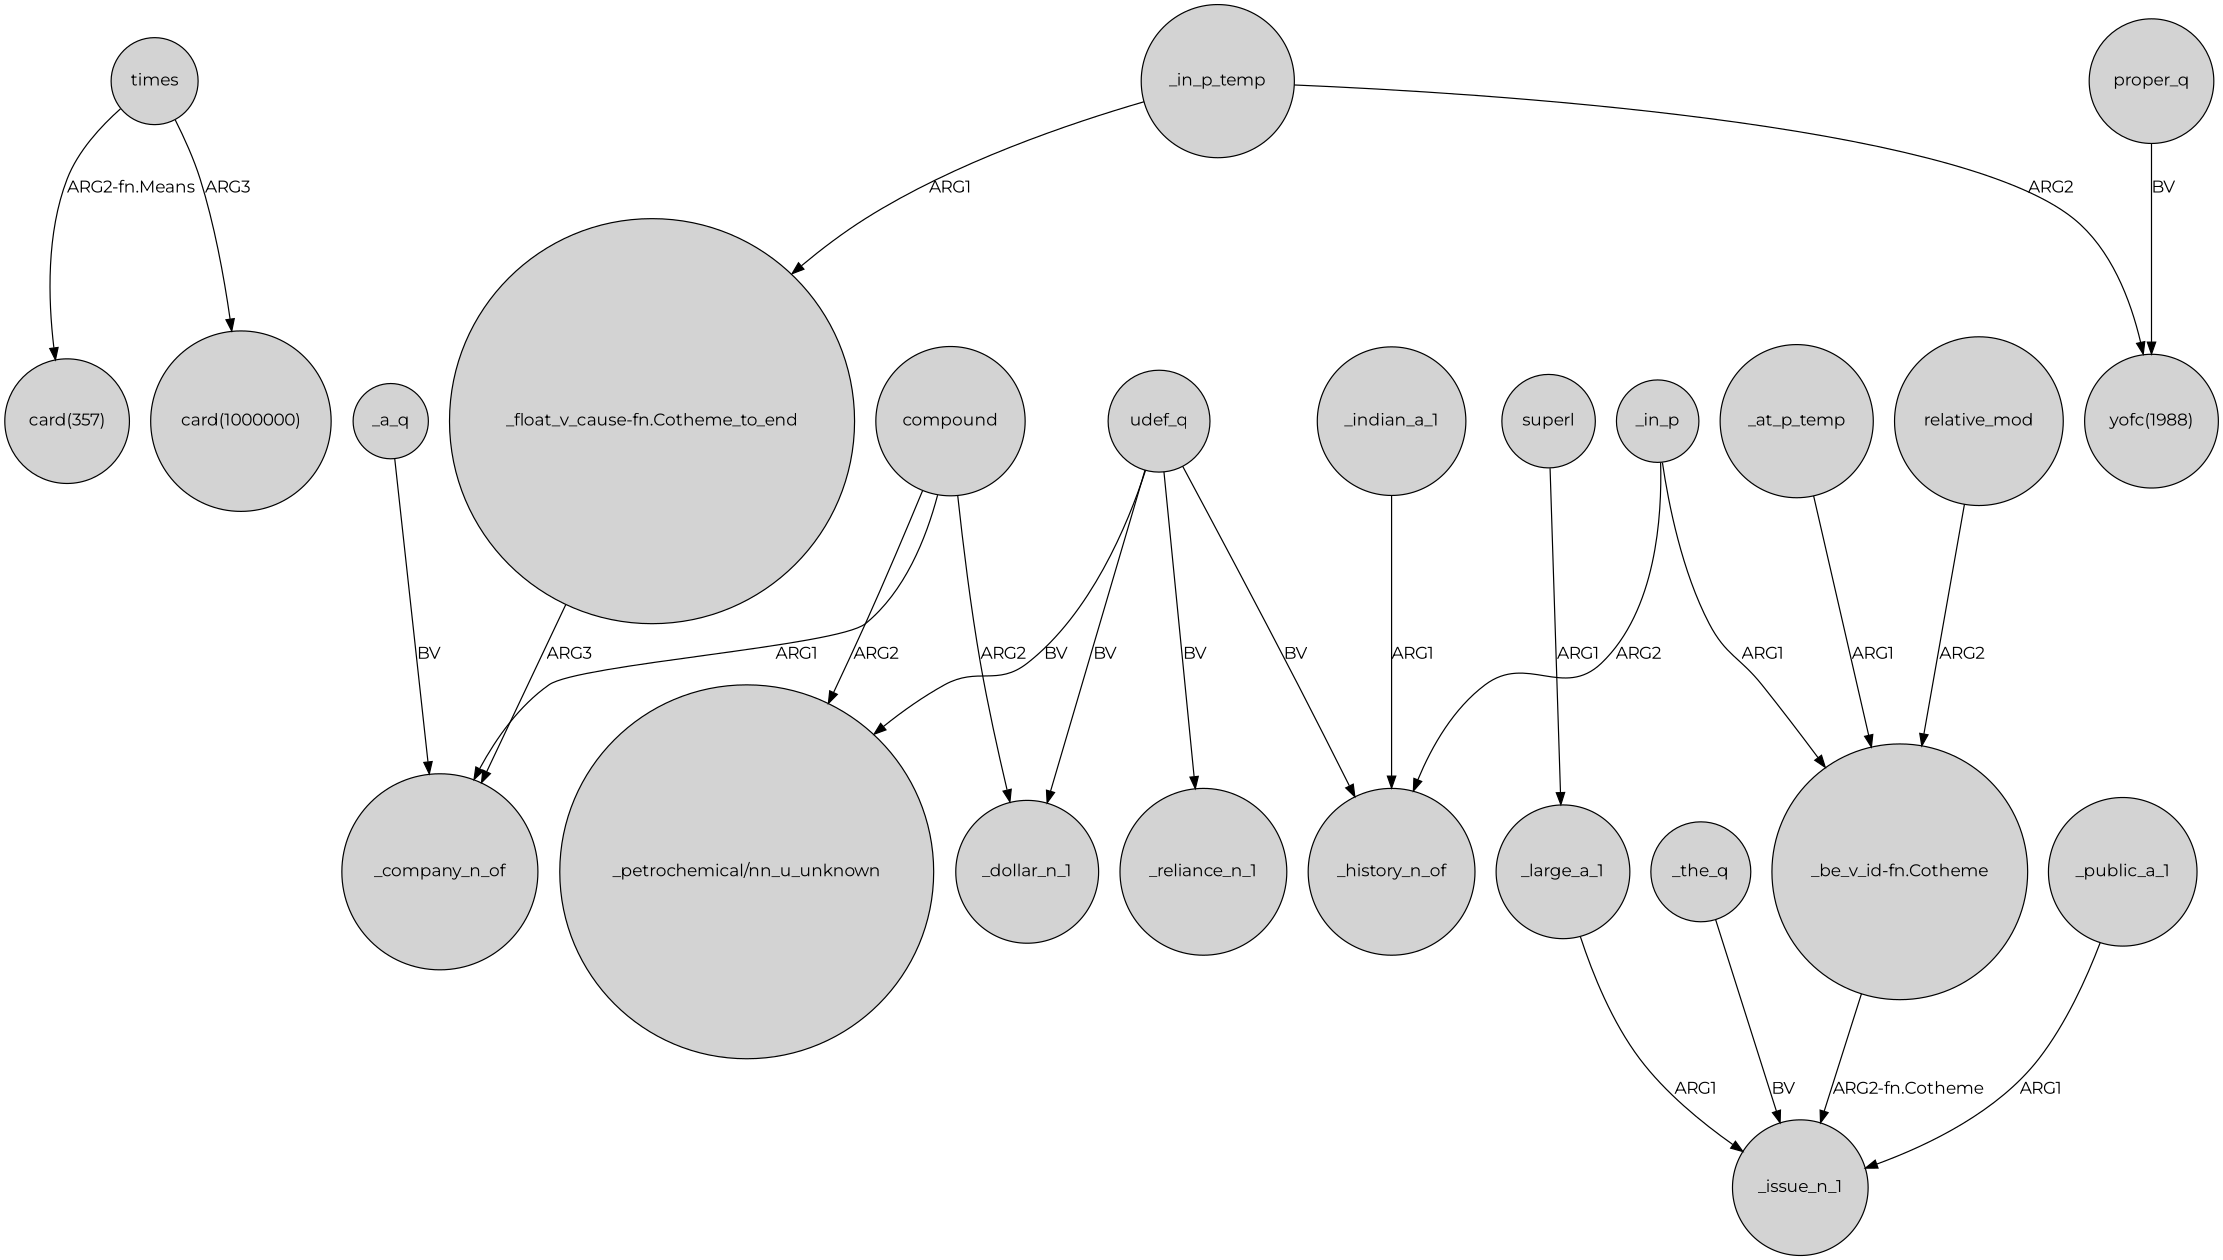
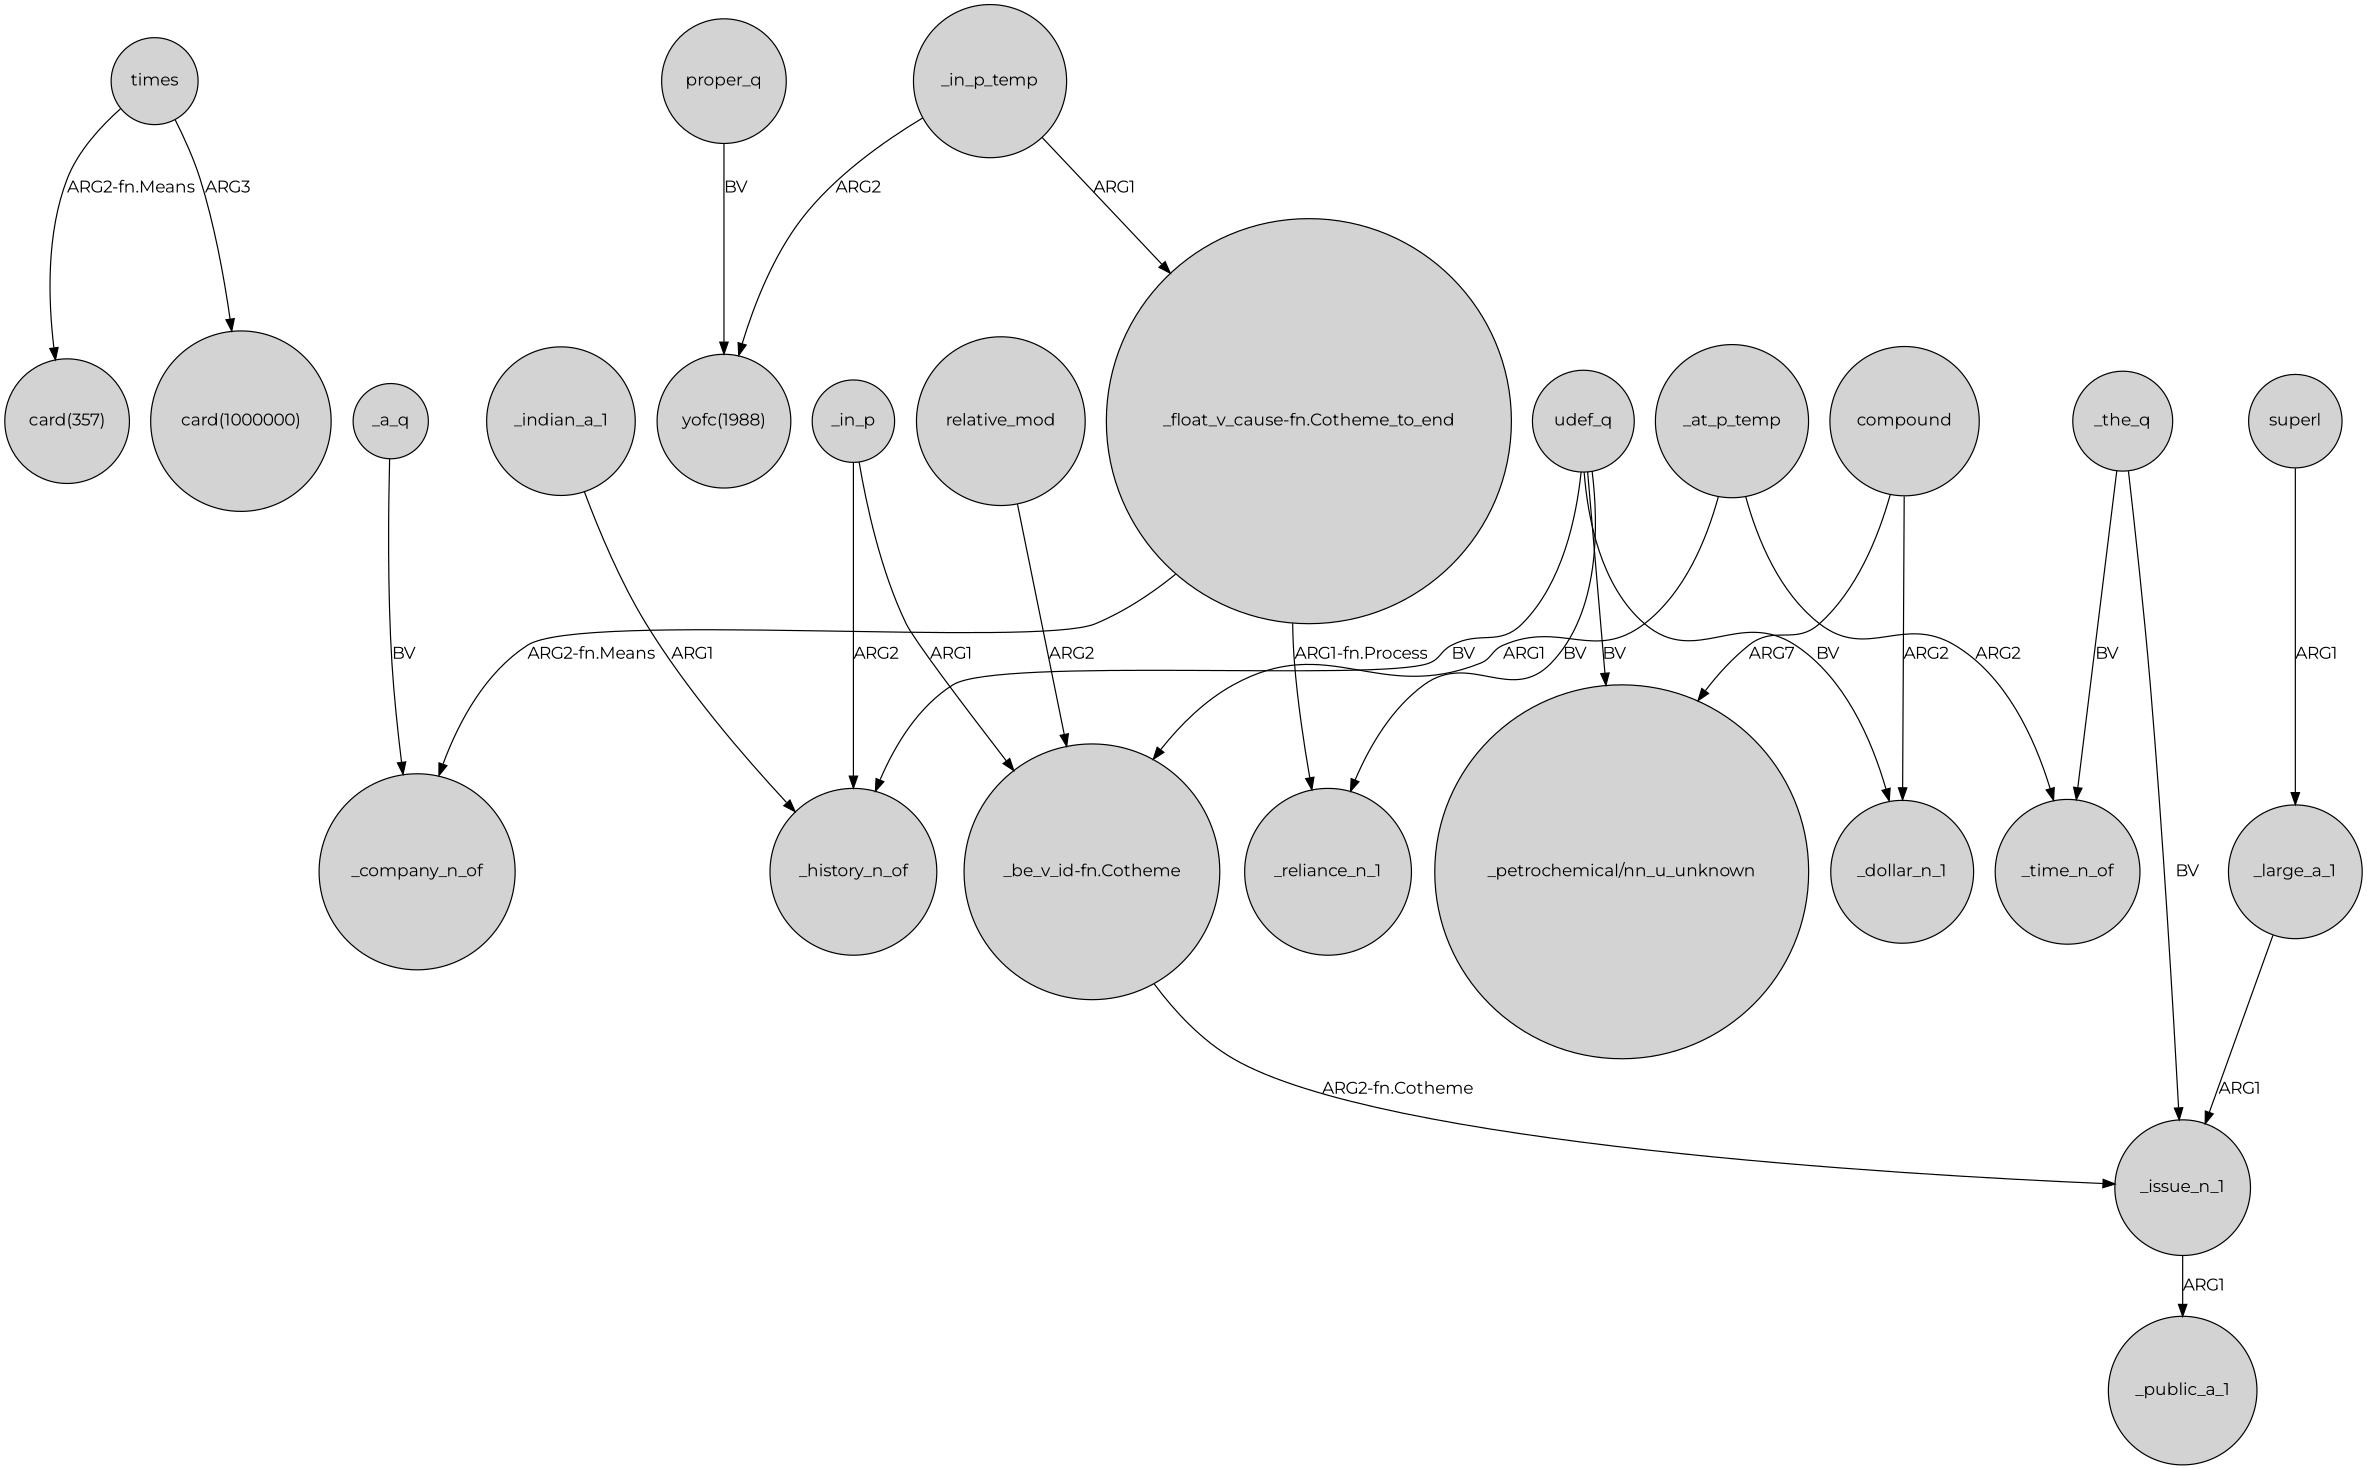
(727, 652) -> none
(570, 654) -> (592, 654)
(877, 654) -> (1772, 654)
none -> (1298, 701)
none -> (2068, 872)
(2017, 1082) -> (2183, 1280)
